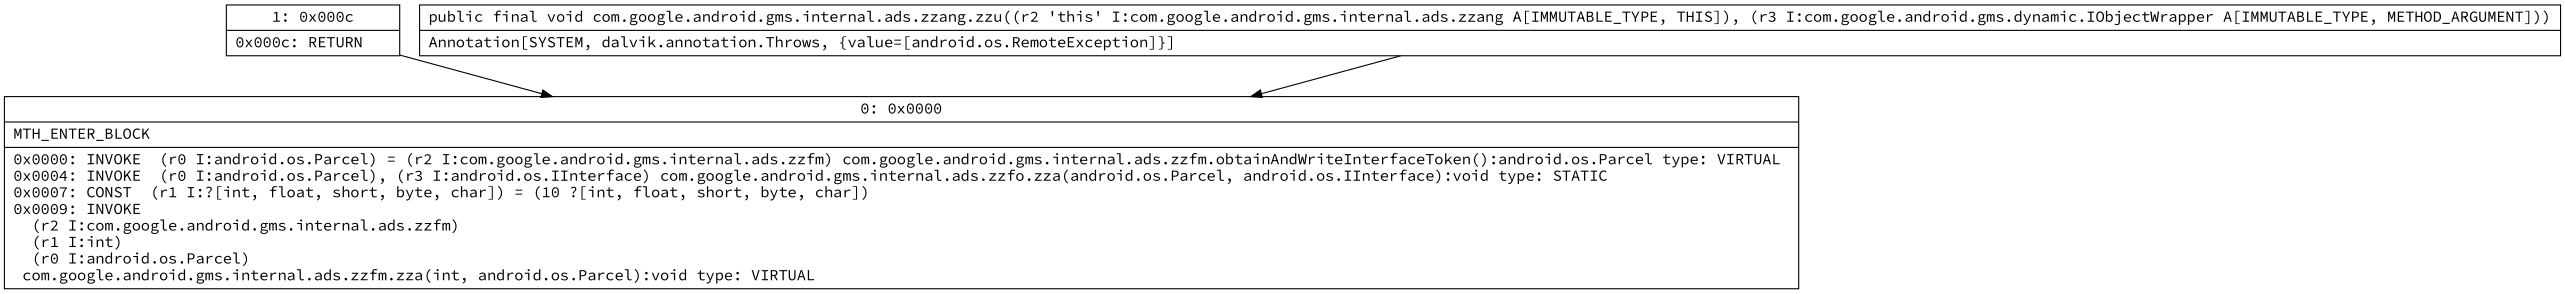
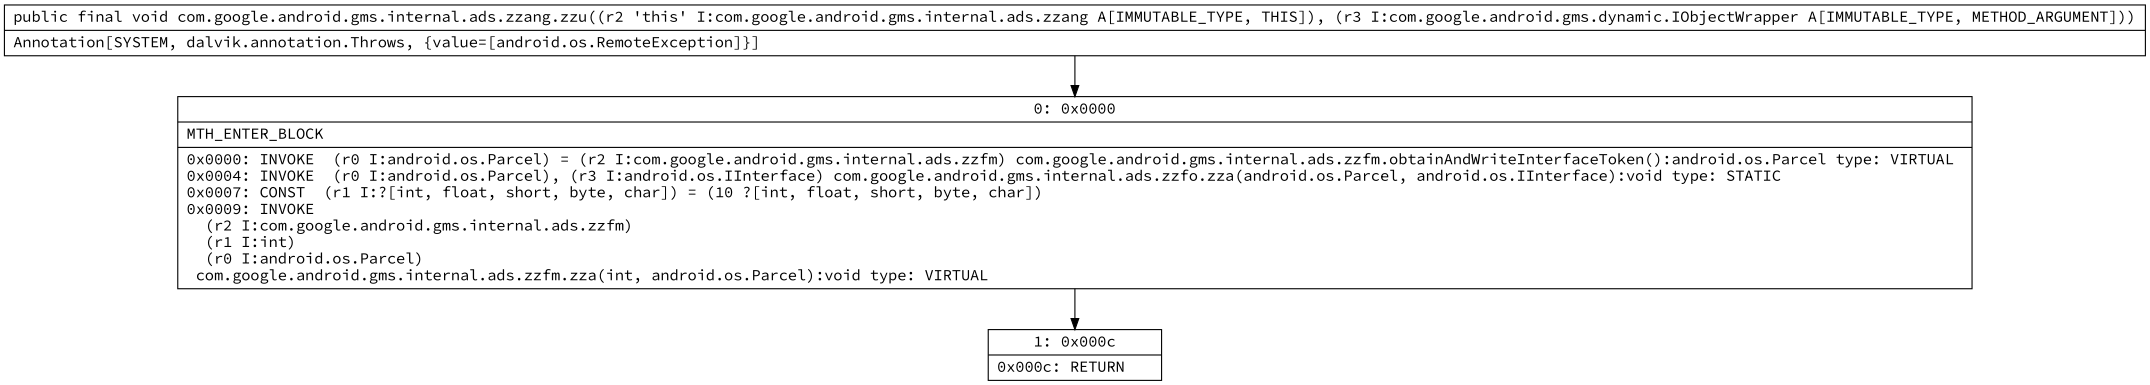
(471, 74) -> (1075, 304)
